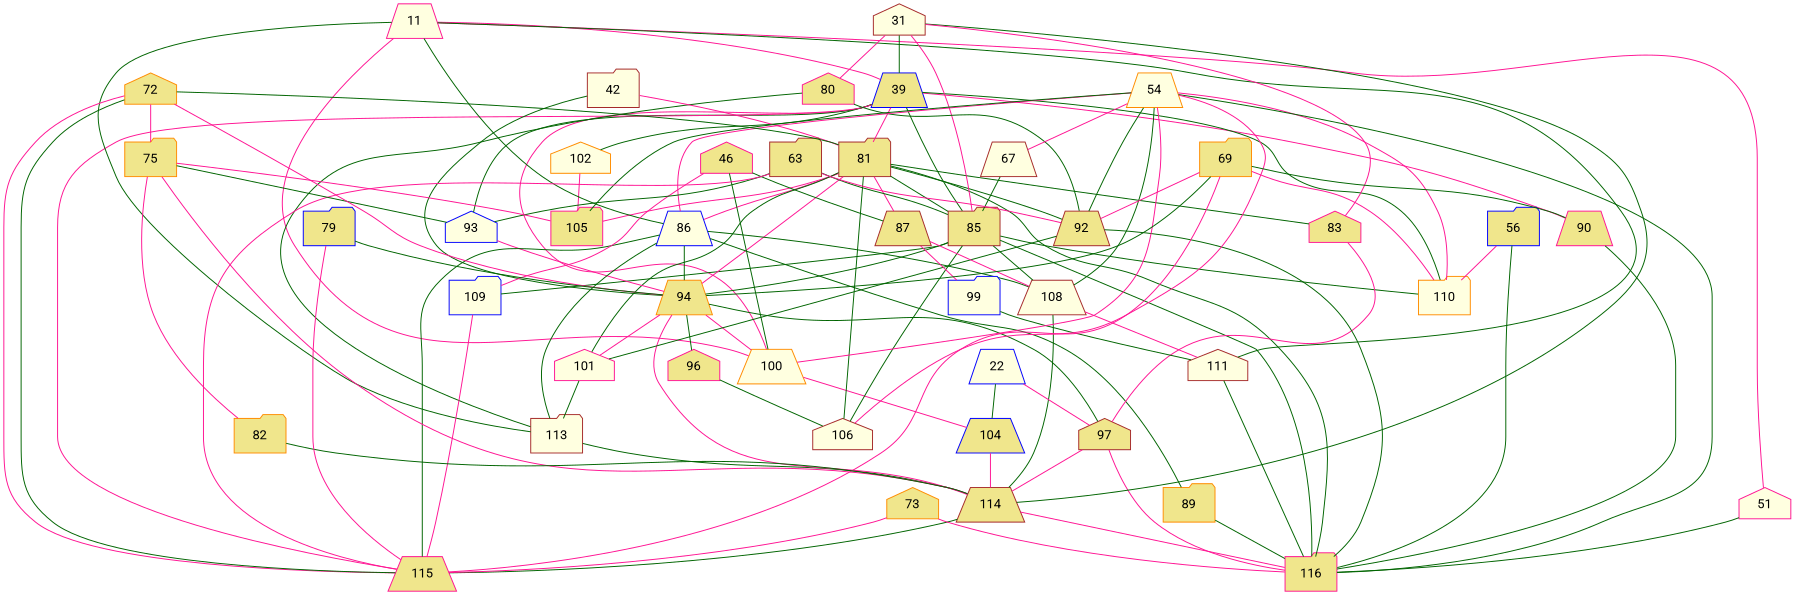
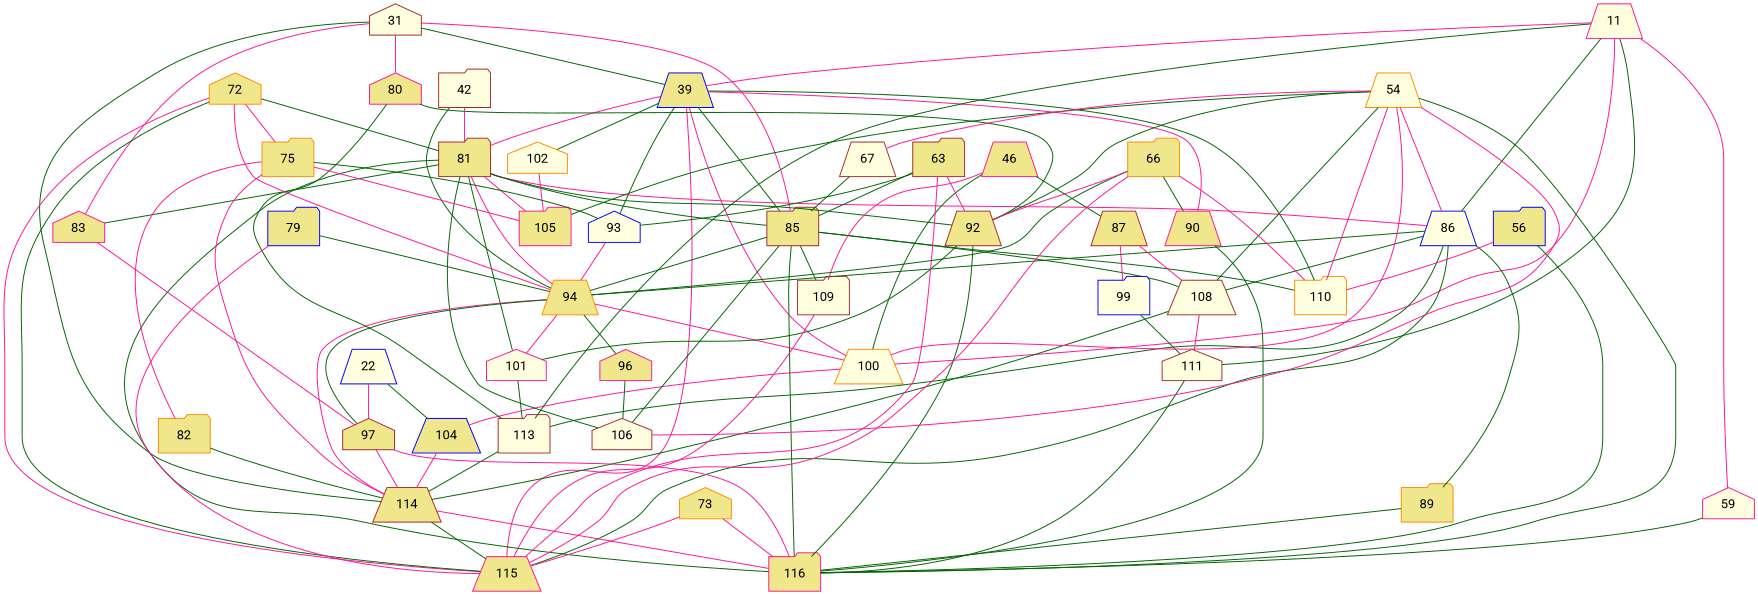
(727, 159) -> (1010, 159)
(1226, 159) -> (1154, 159)
(888, 201) -> none
(475, 298) -> (823, 298)
(1765, 505) -> (1729, 505)
